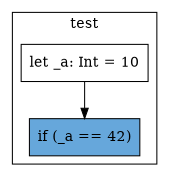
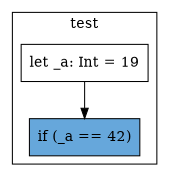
(85, 63) -> (85, 63)
